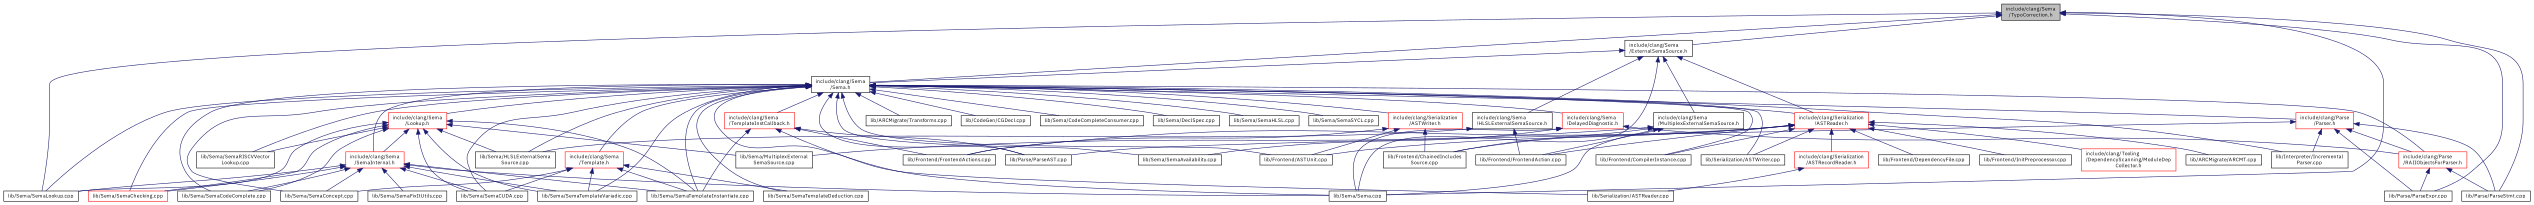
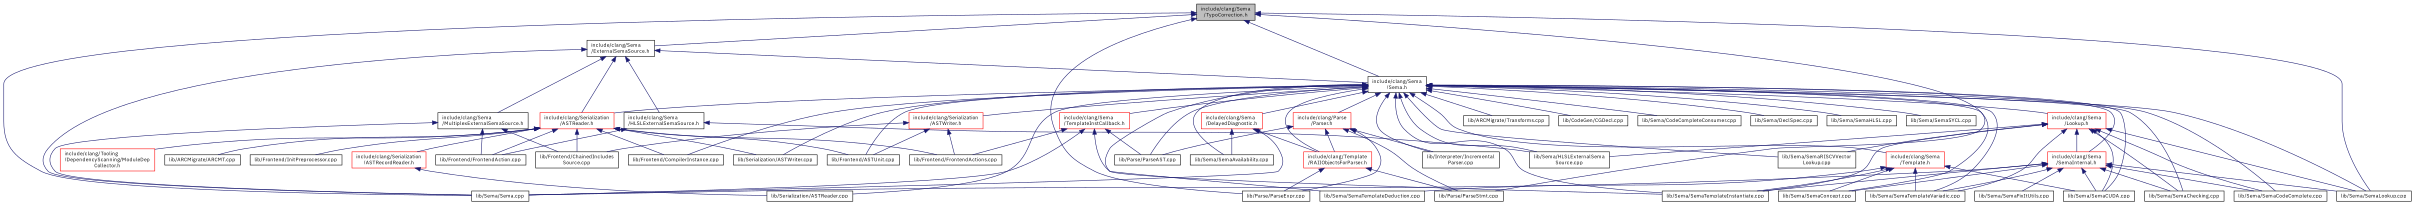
(774, 160) -> none
(1924, 160) -> none
(2433, 160) -> (1338, 160)
(128, 196) -> (2184, 196)
